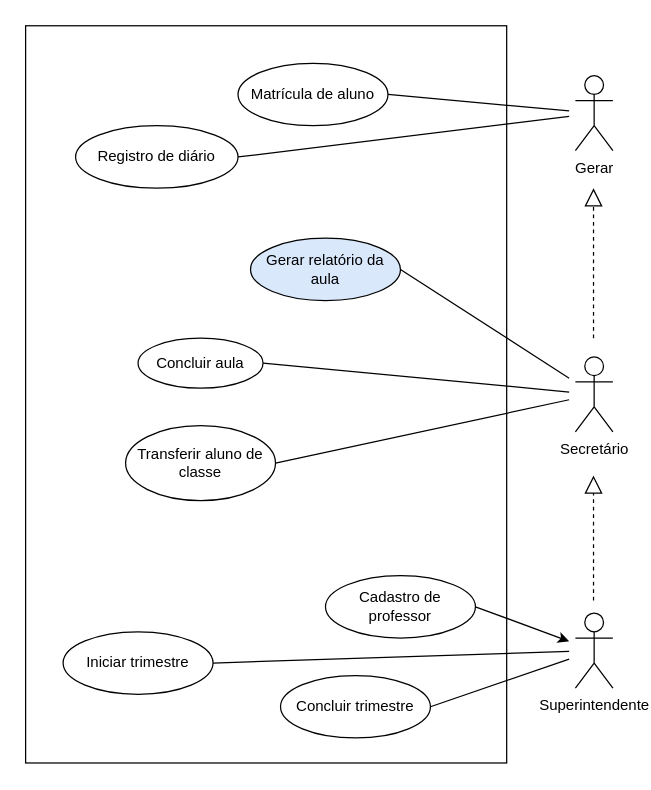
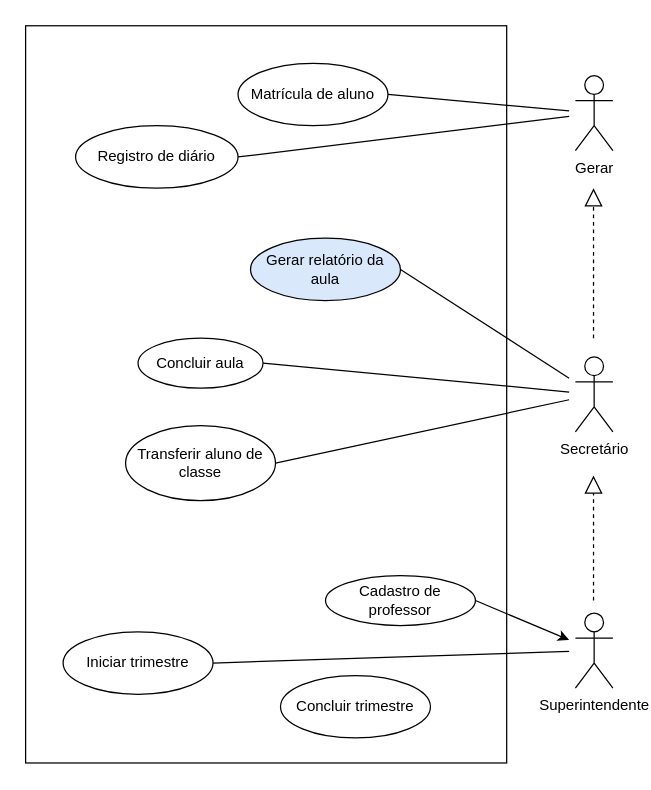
(401, 607) -> (401, 601)
(500, 683) -> none
